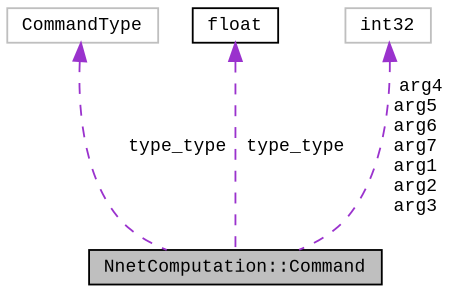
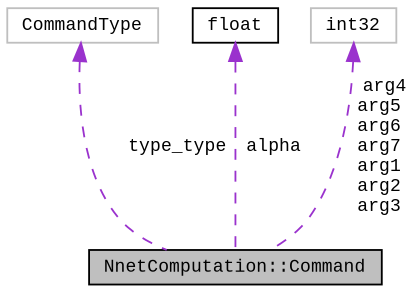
(291, 146) -> (269, 146)
